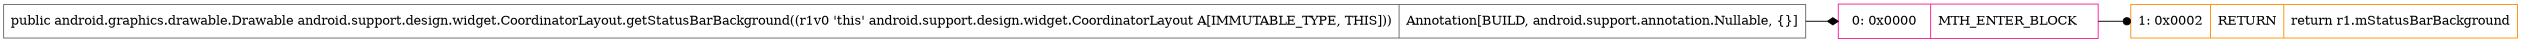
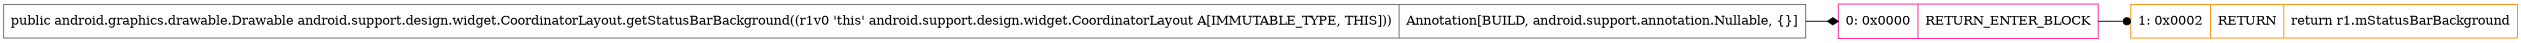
(2008, 21) -> (2008, 21)
